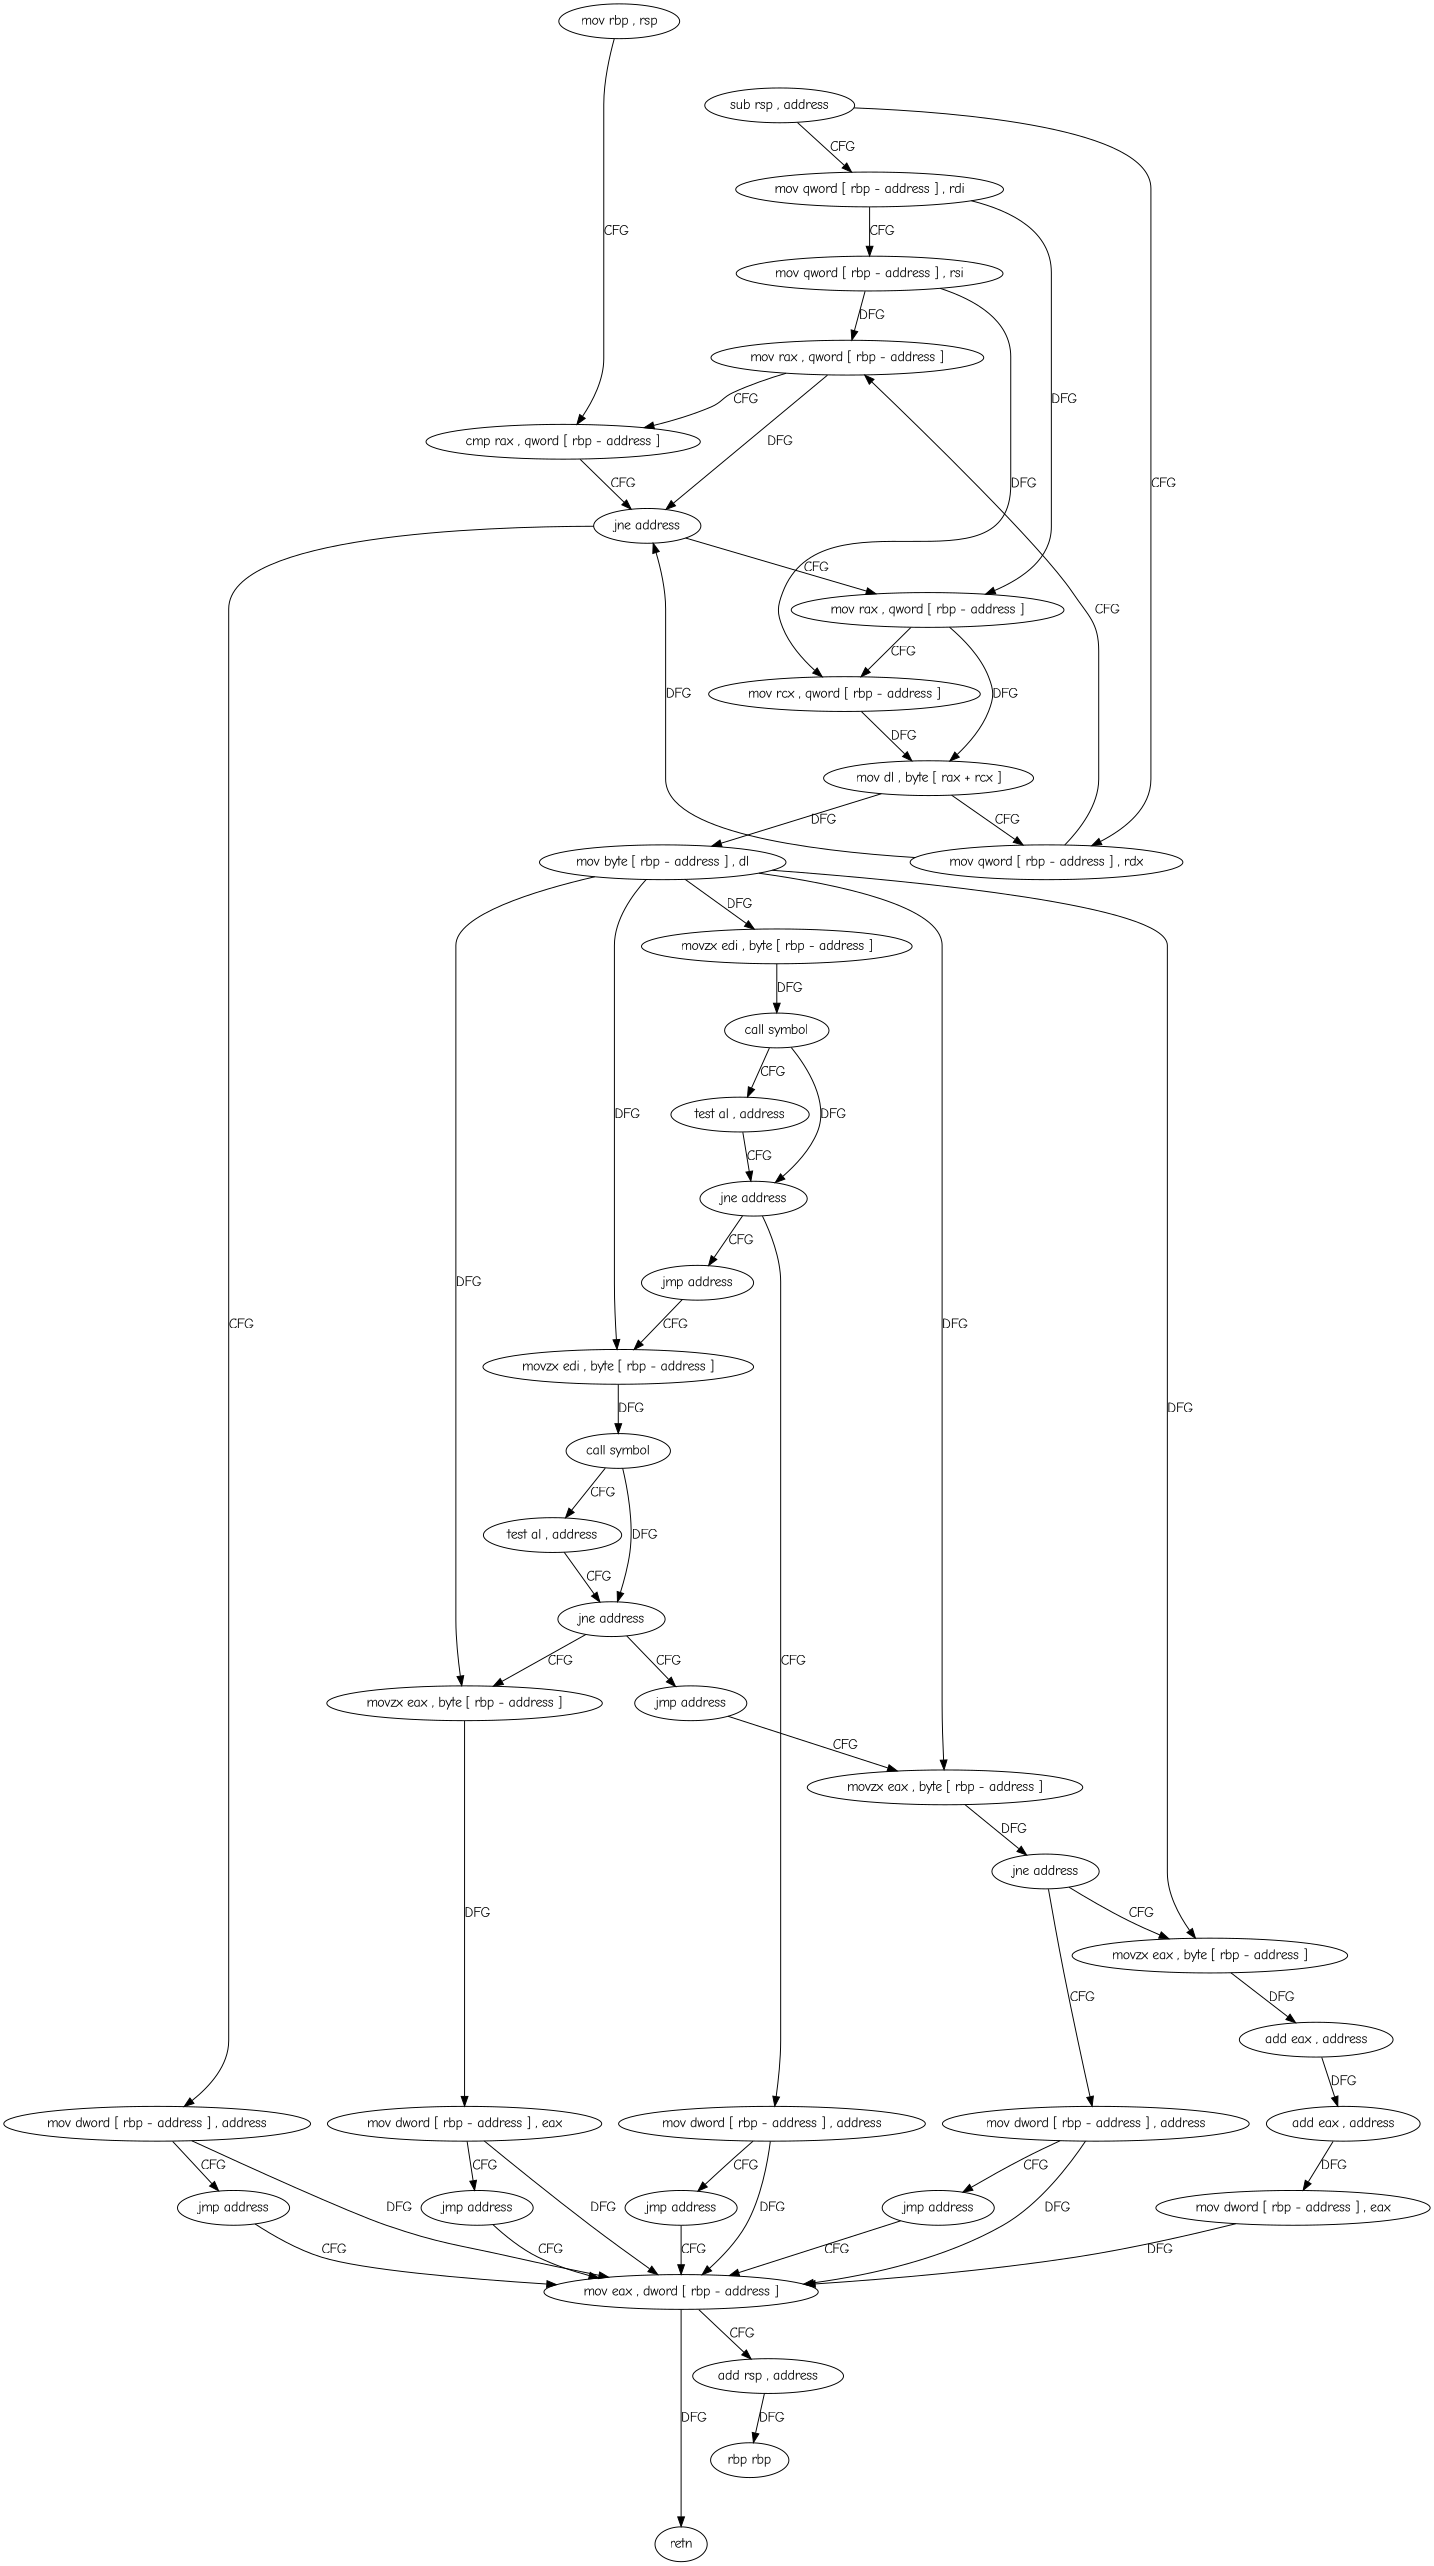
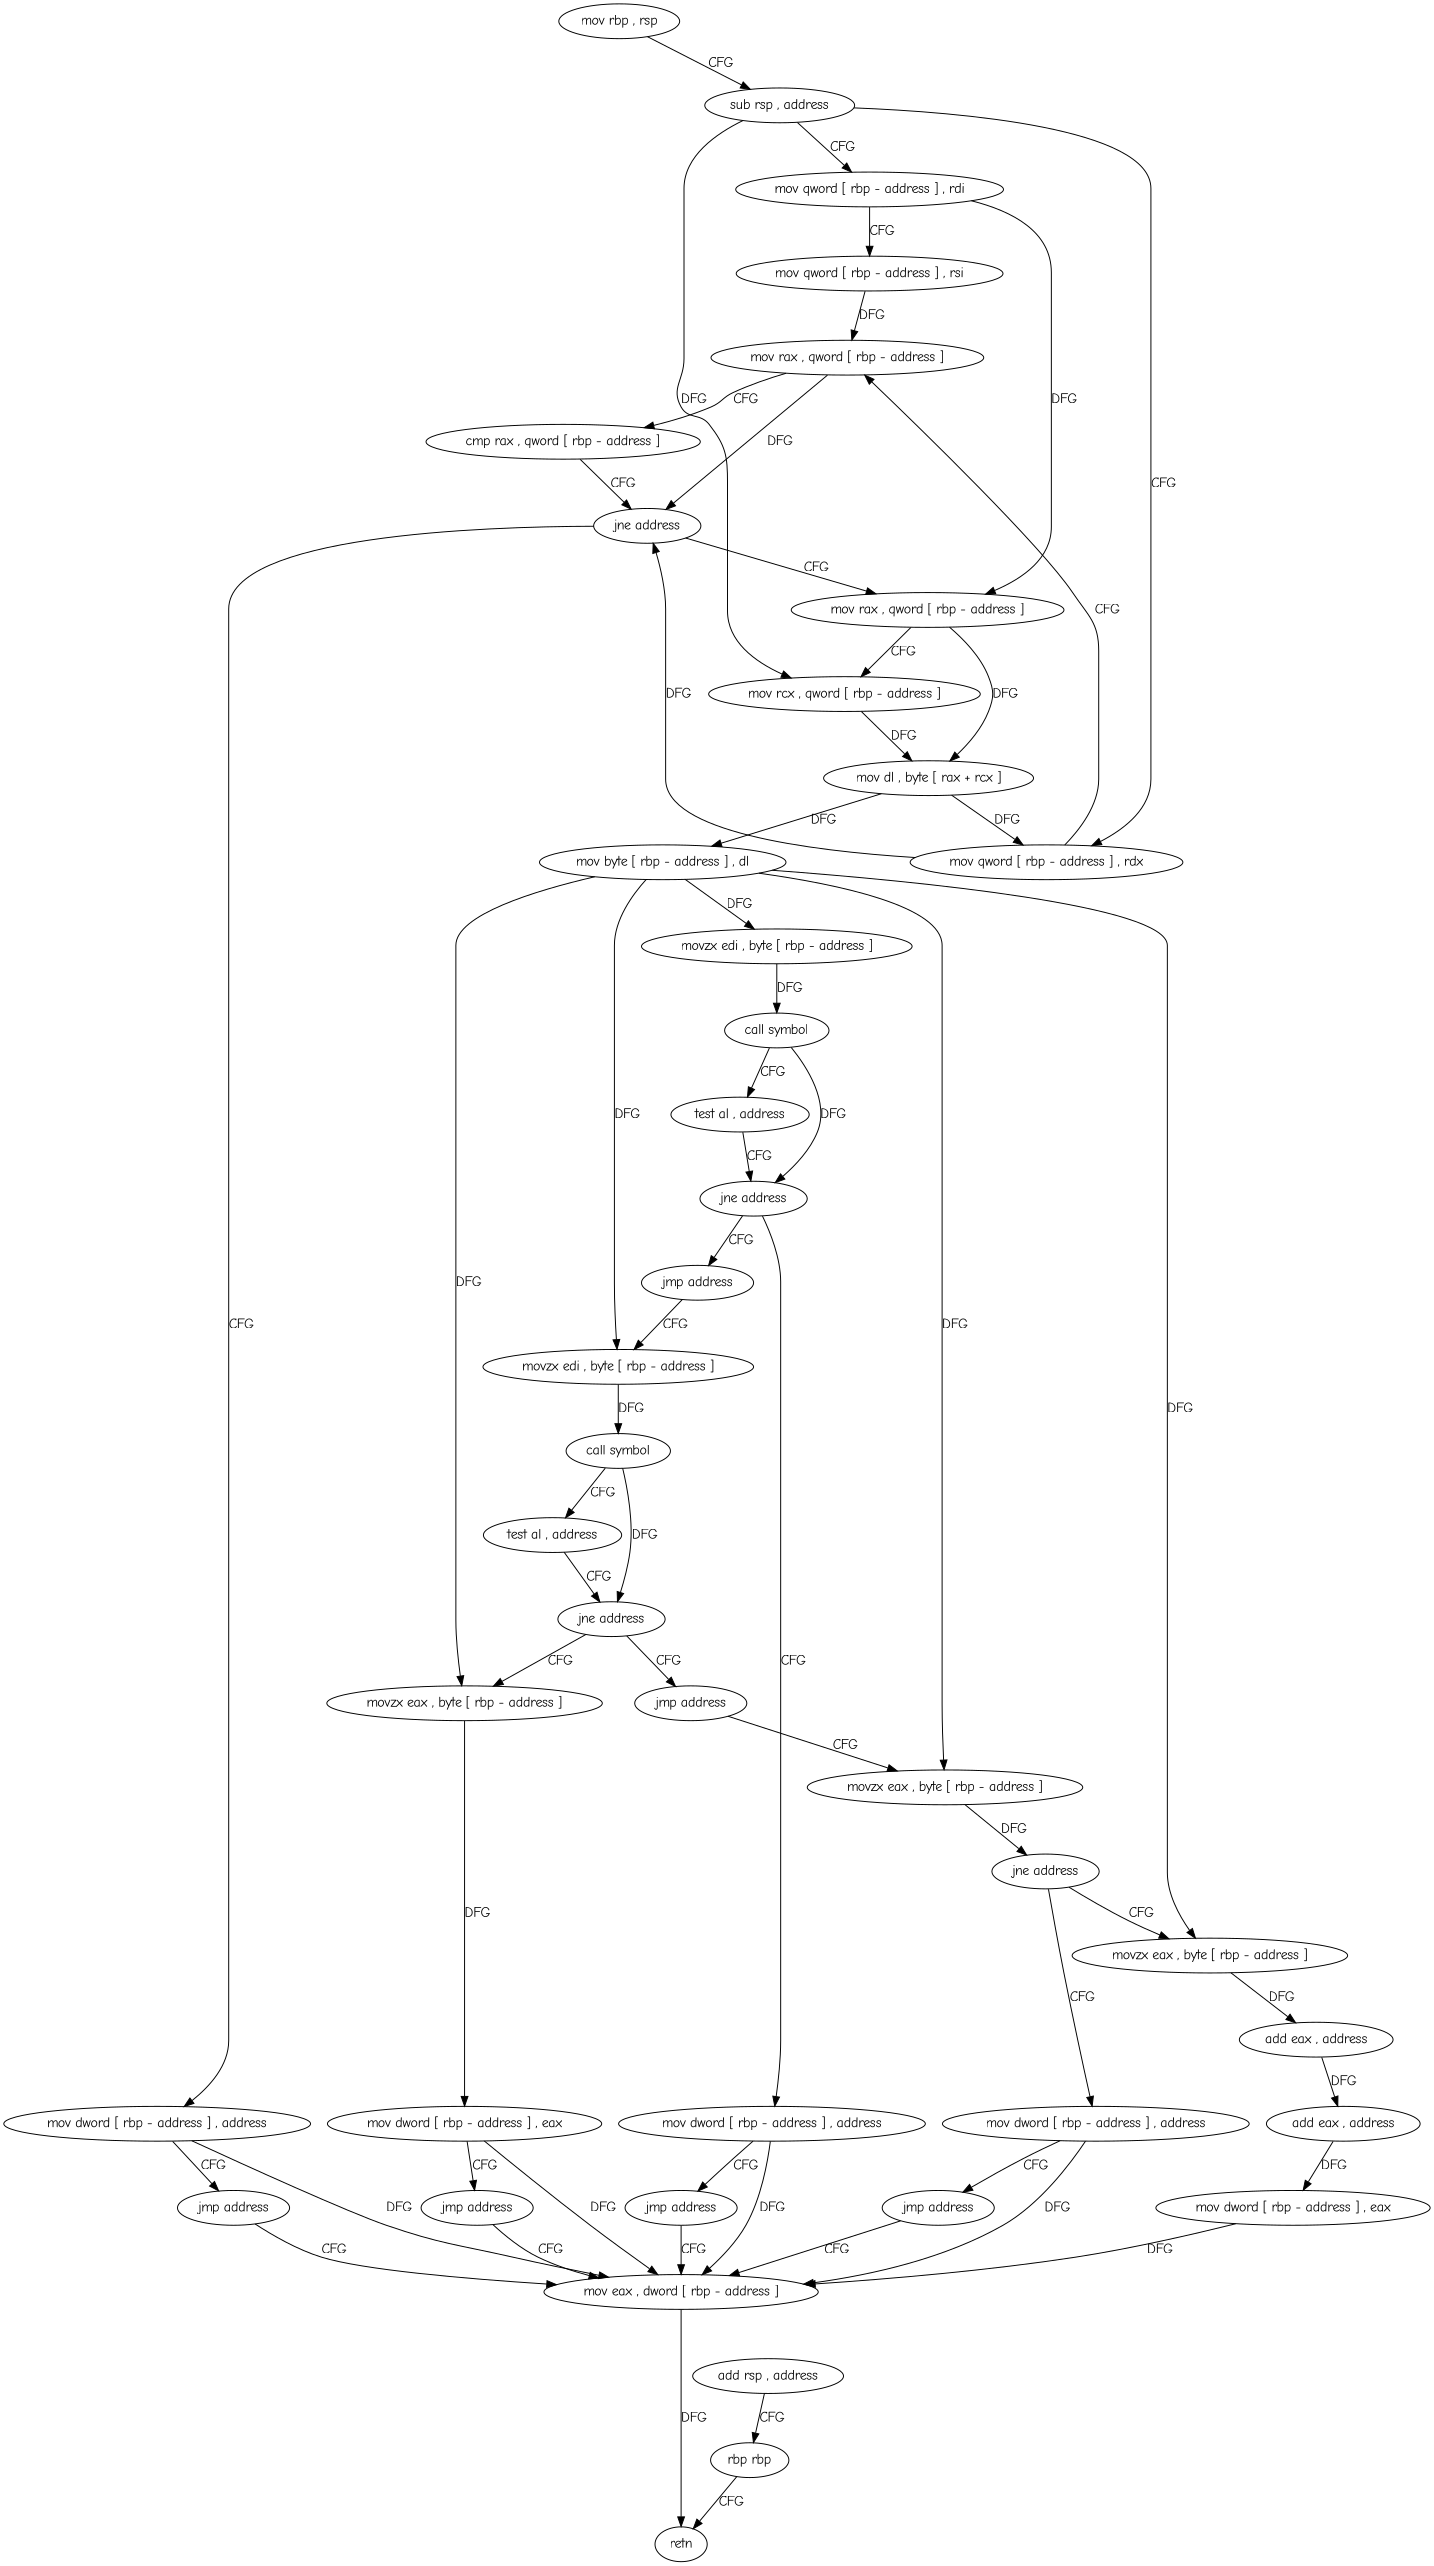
(604, 229) -> (695, 61)
(974, 536) -> (681, 406)
(1007, 820) -> (1007, 820)
(721, 2331) -> none
(772, 2418) -> (772, 2418)
none -> (718, 2499)
